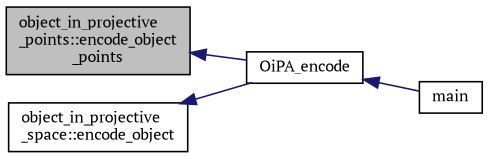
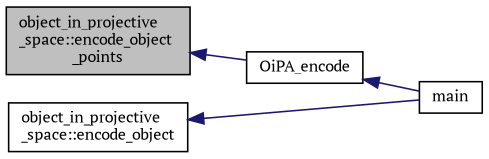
(98, 41) -> (98, 41)
(224, 91) -> (311, 109)
